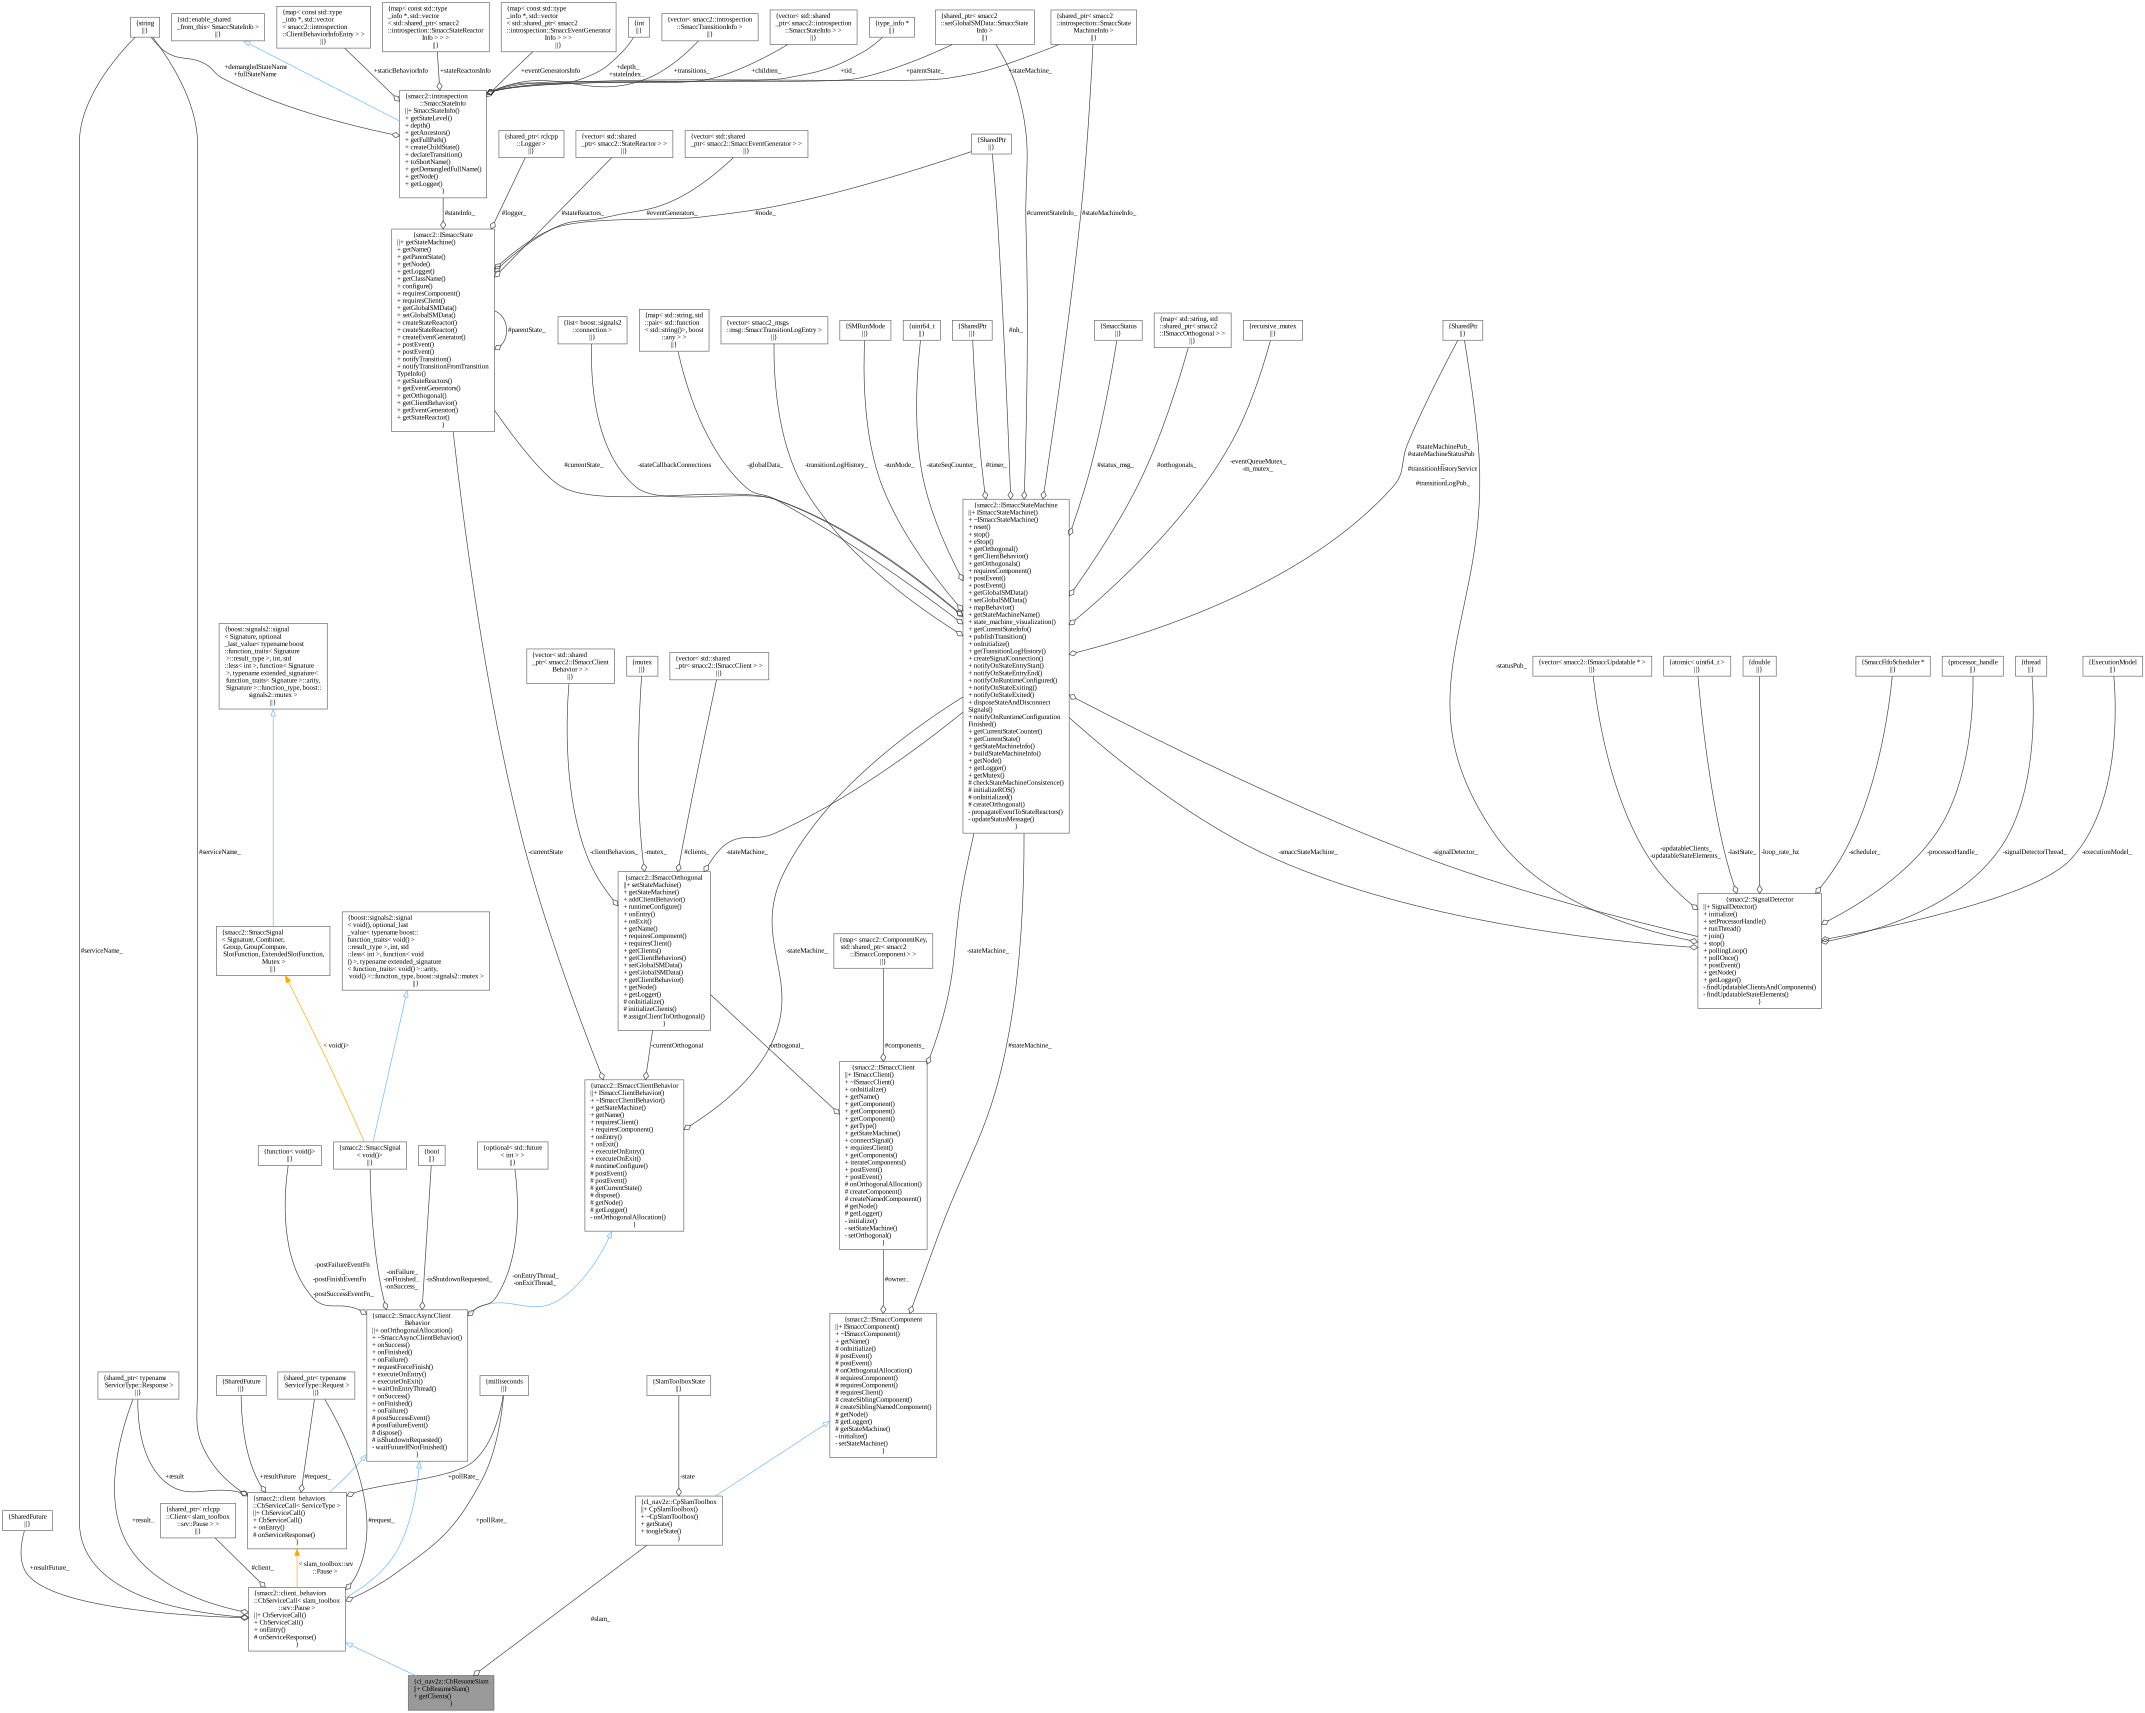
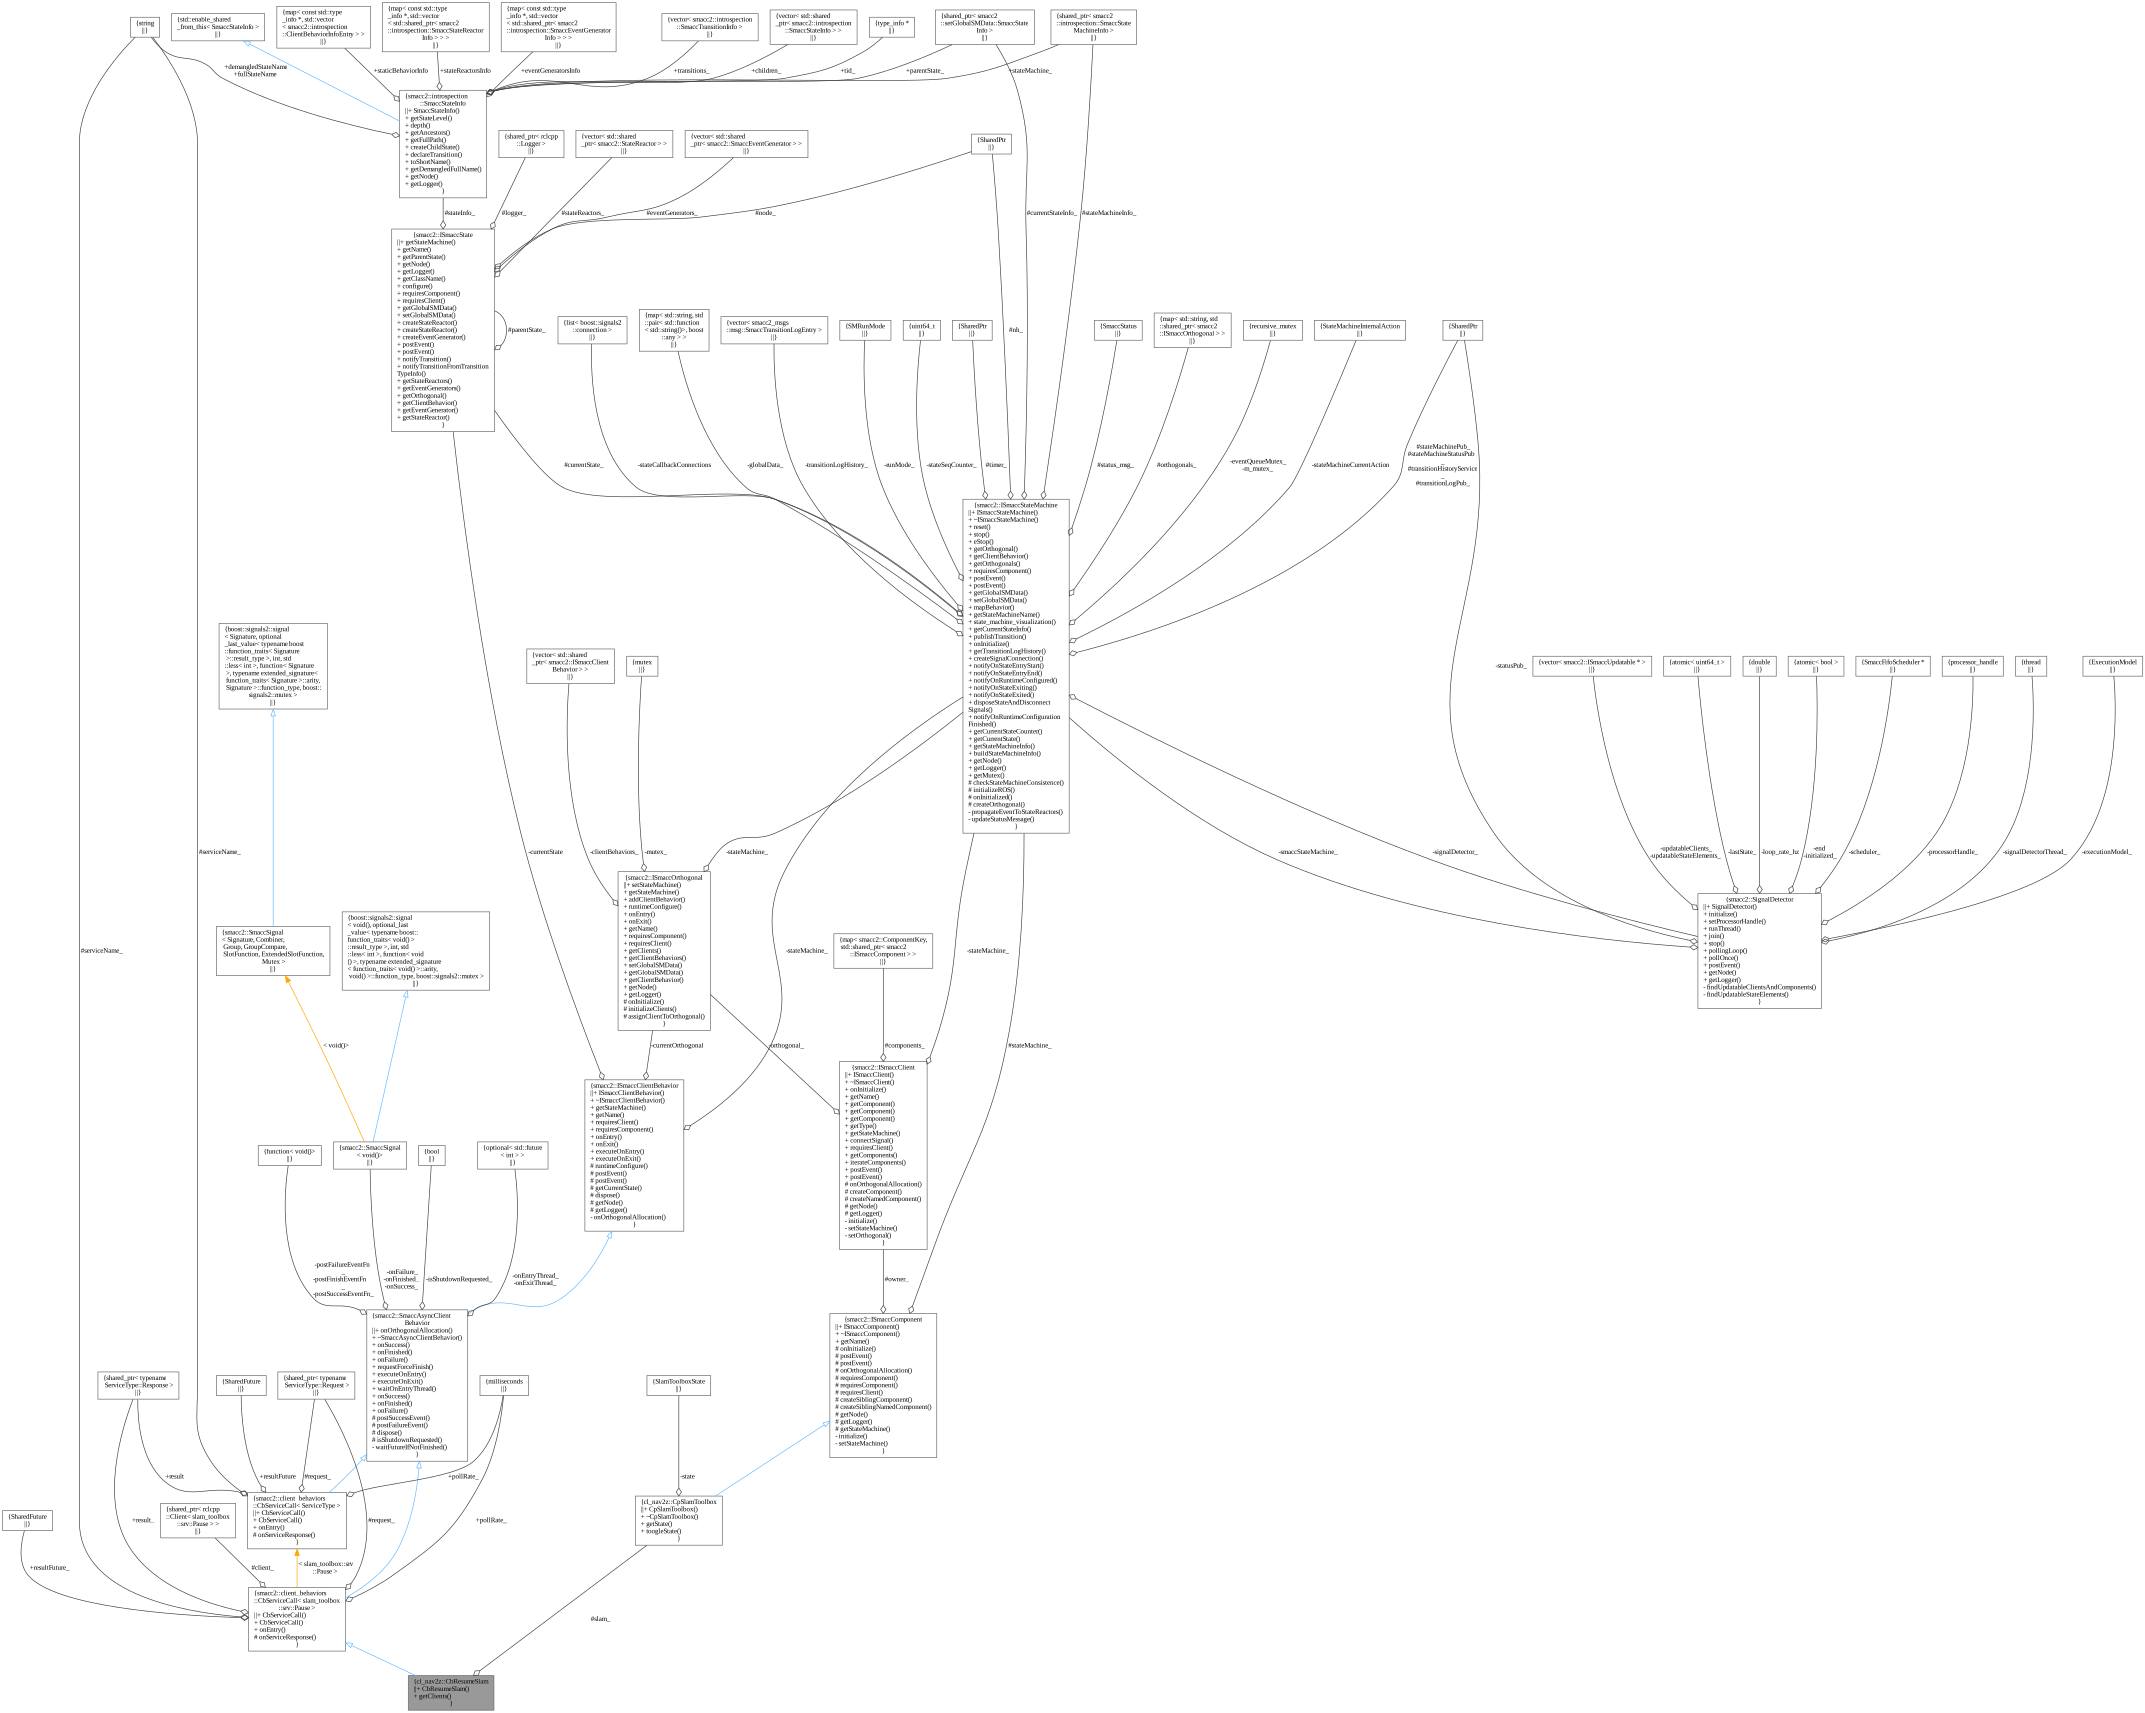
(639, 27) -> none
none -> (1360, 330)
(719, 666) -> none
none -> (1816, 666)
